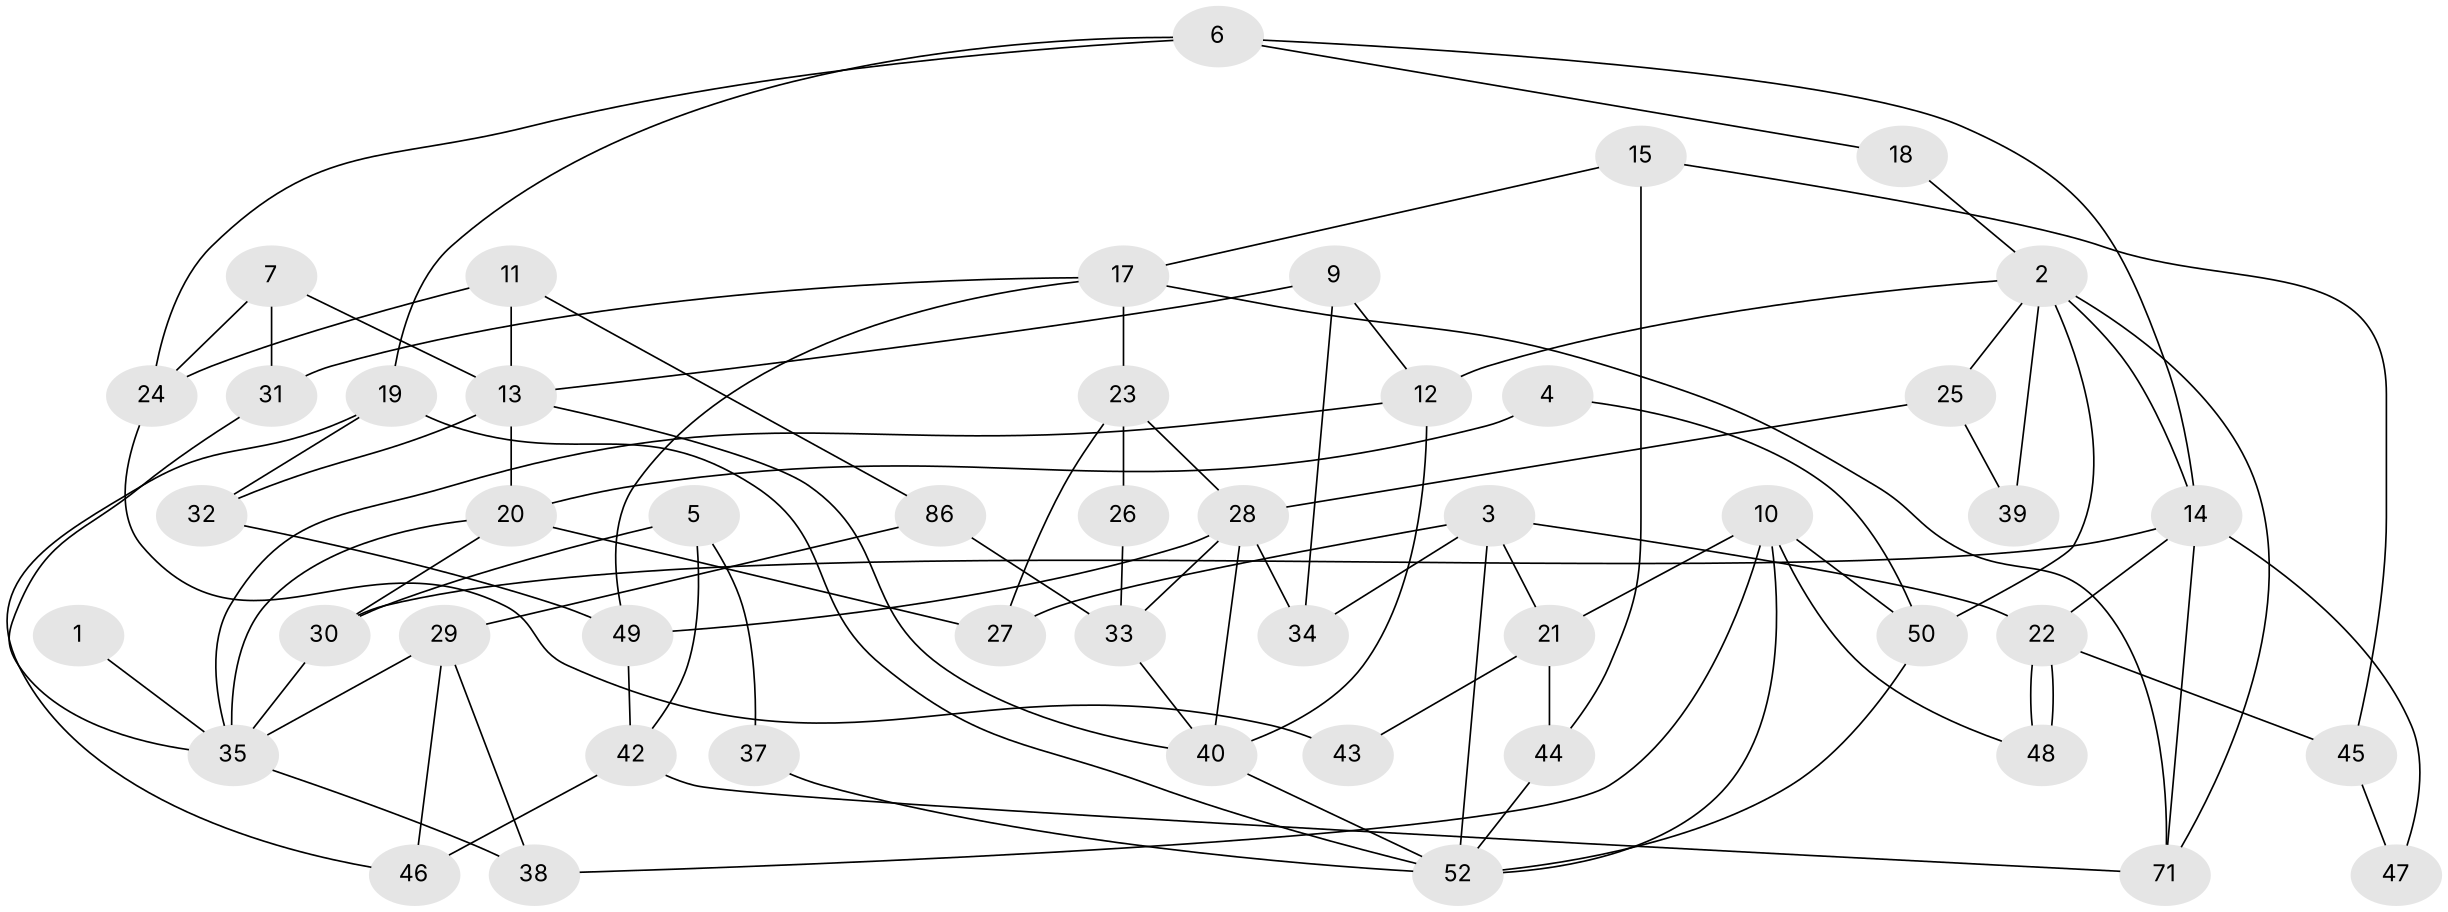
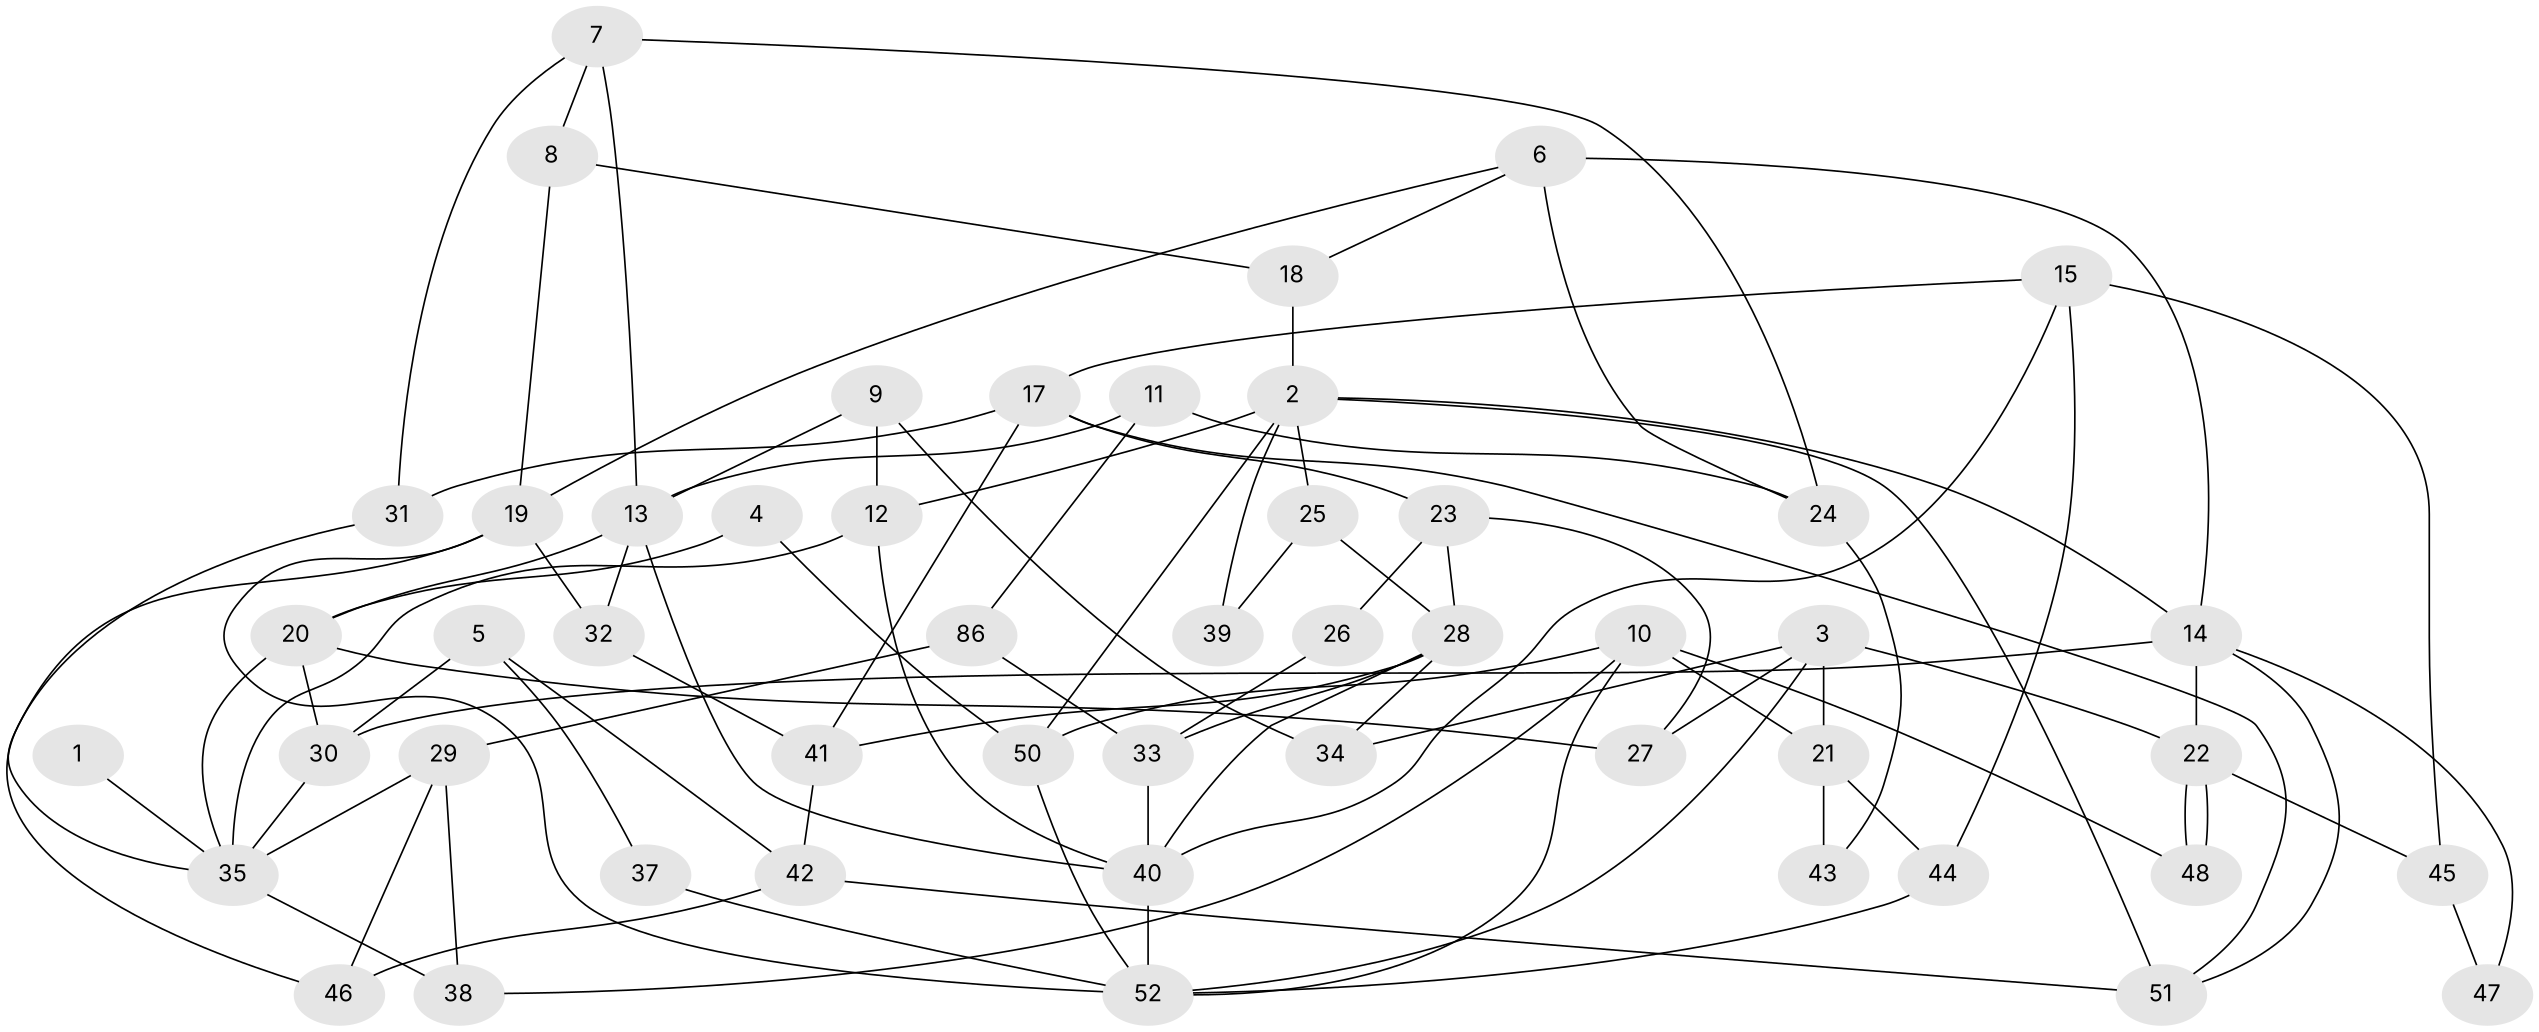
none -> (552, 156)
none -> (1641, 585)
(628, 636) -> (817, 755)
(2165, 875) -> (2161, 995)
